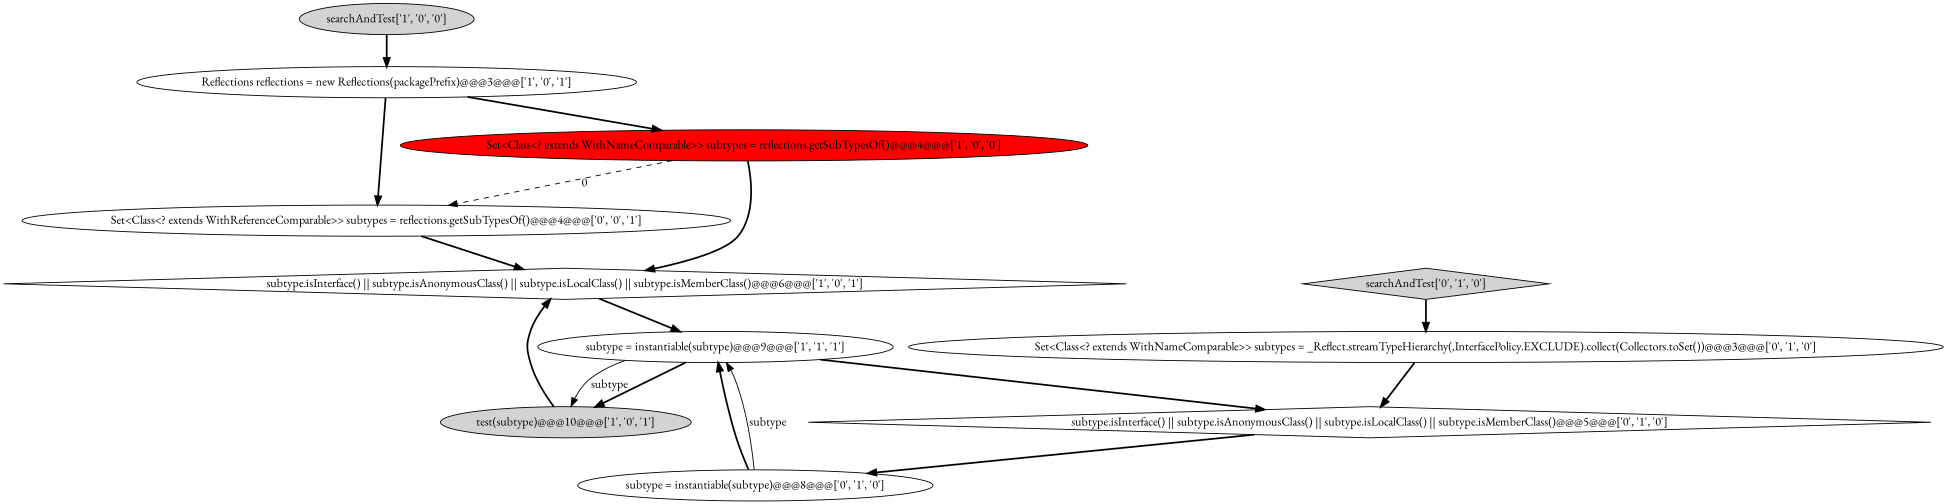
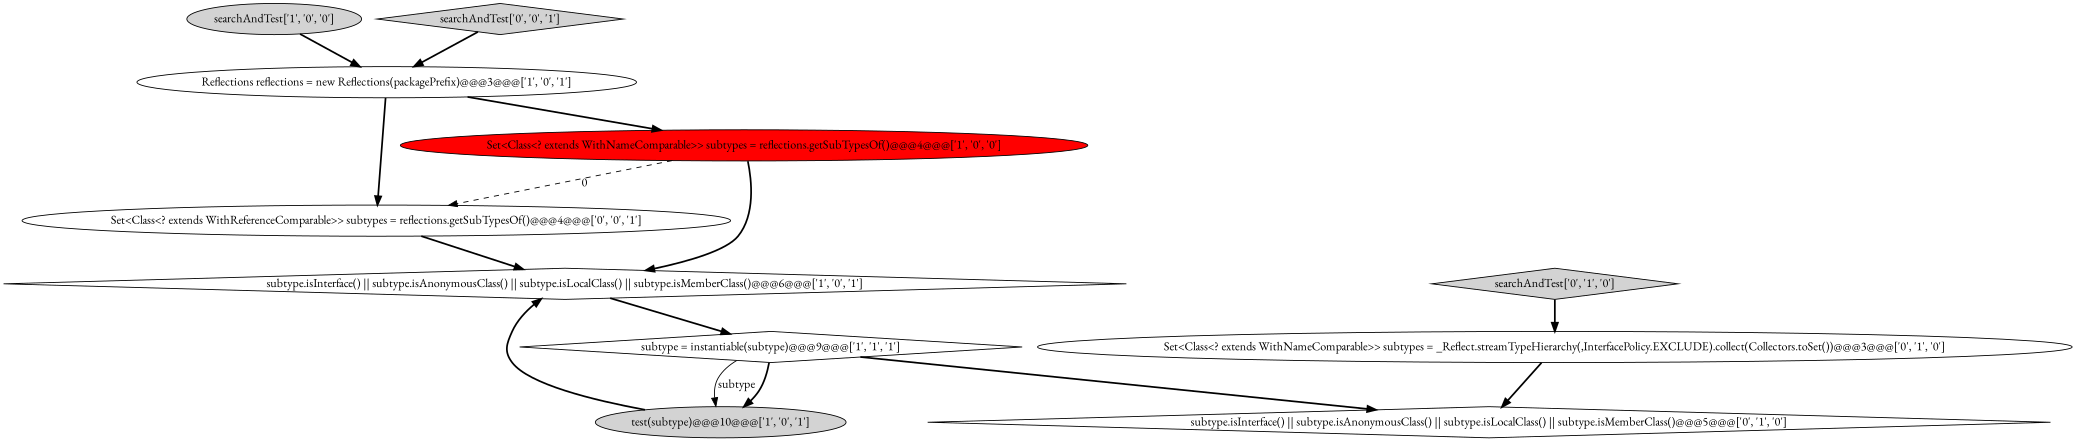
none -> (500, 19)
(716, 347) -> (771, 347)
(755, 485) -> none
